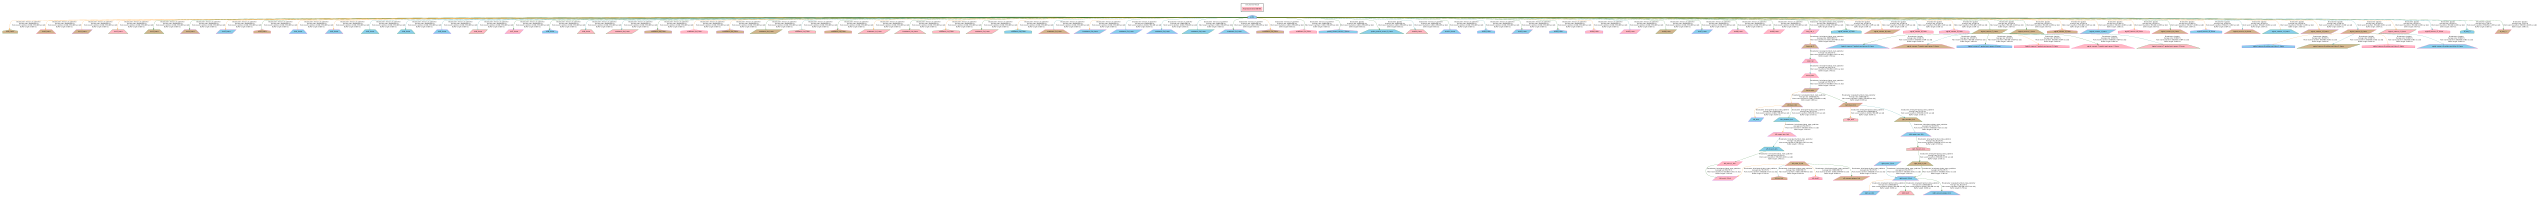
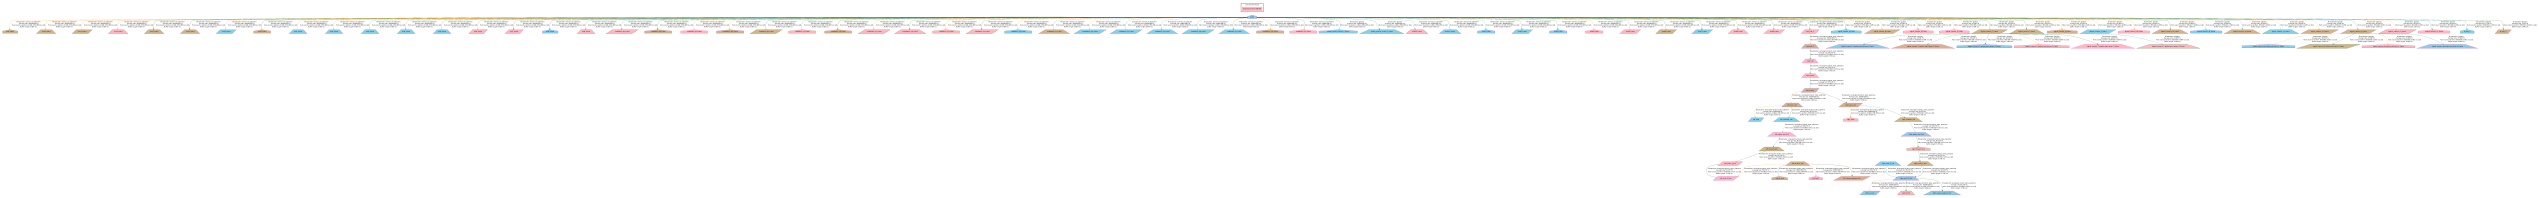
(1772, 149) -> (1772, 149)
(1888, 164) -> (1888, 164)
